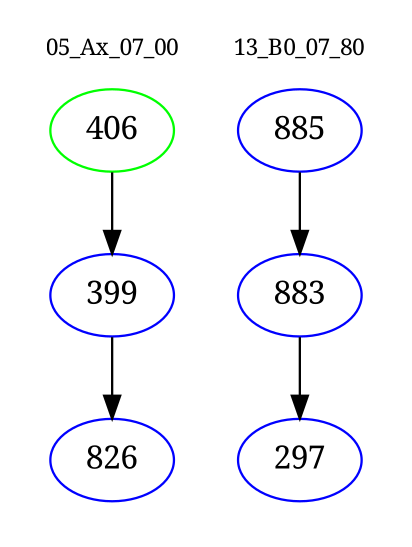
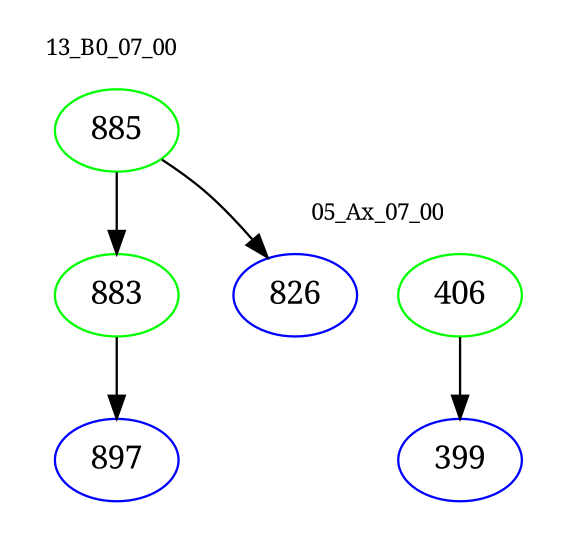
(300, 49) -> (112, 49)
(300, 130) -> (117, 130)
(300, 295) -> (117, 295)
(112, 366) -> (230, 215)
(300, 460) -> (117, 460)
